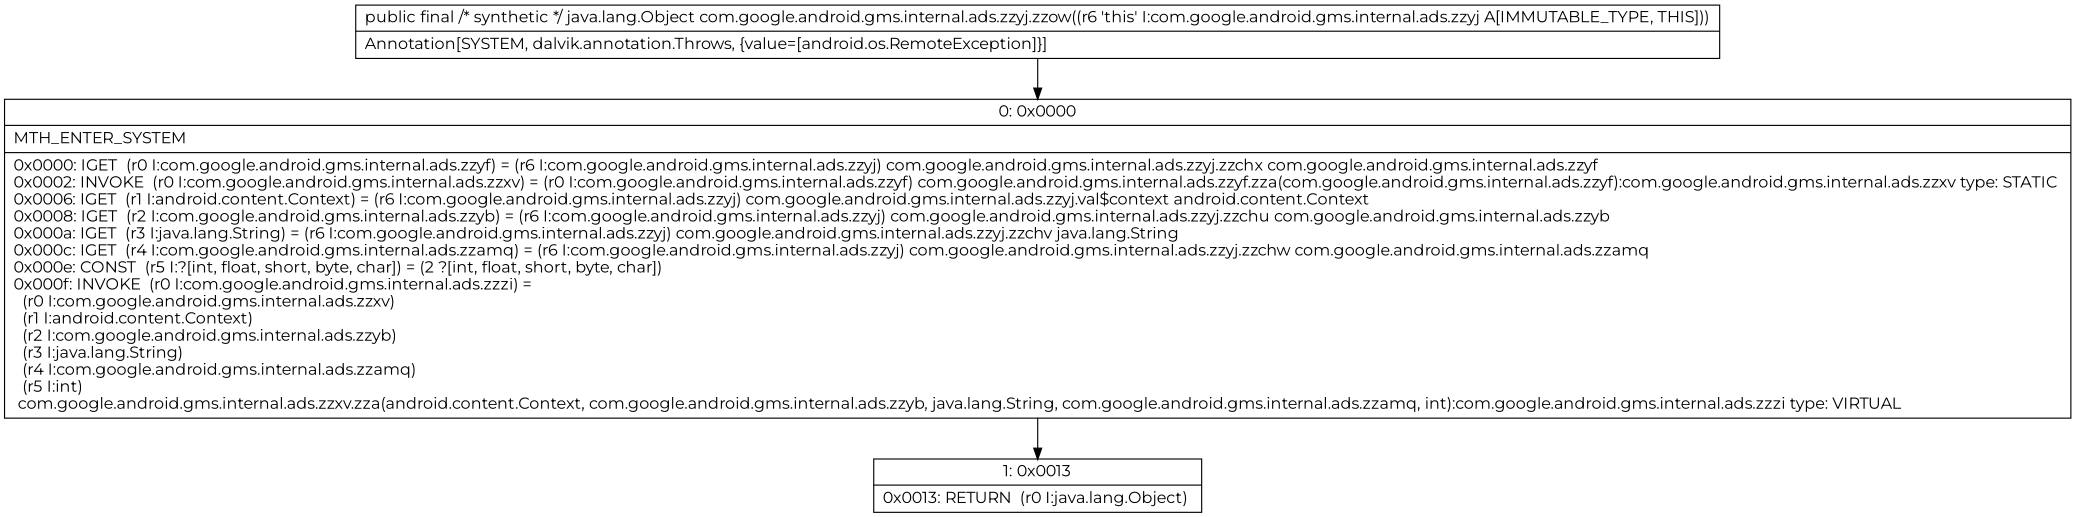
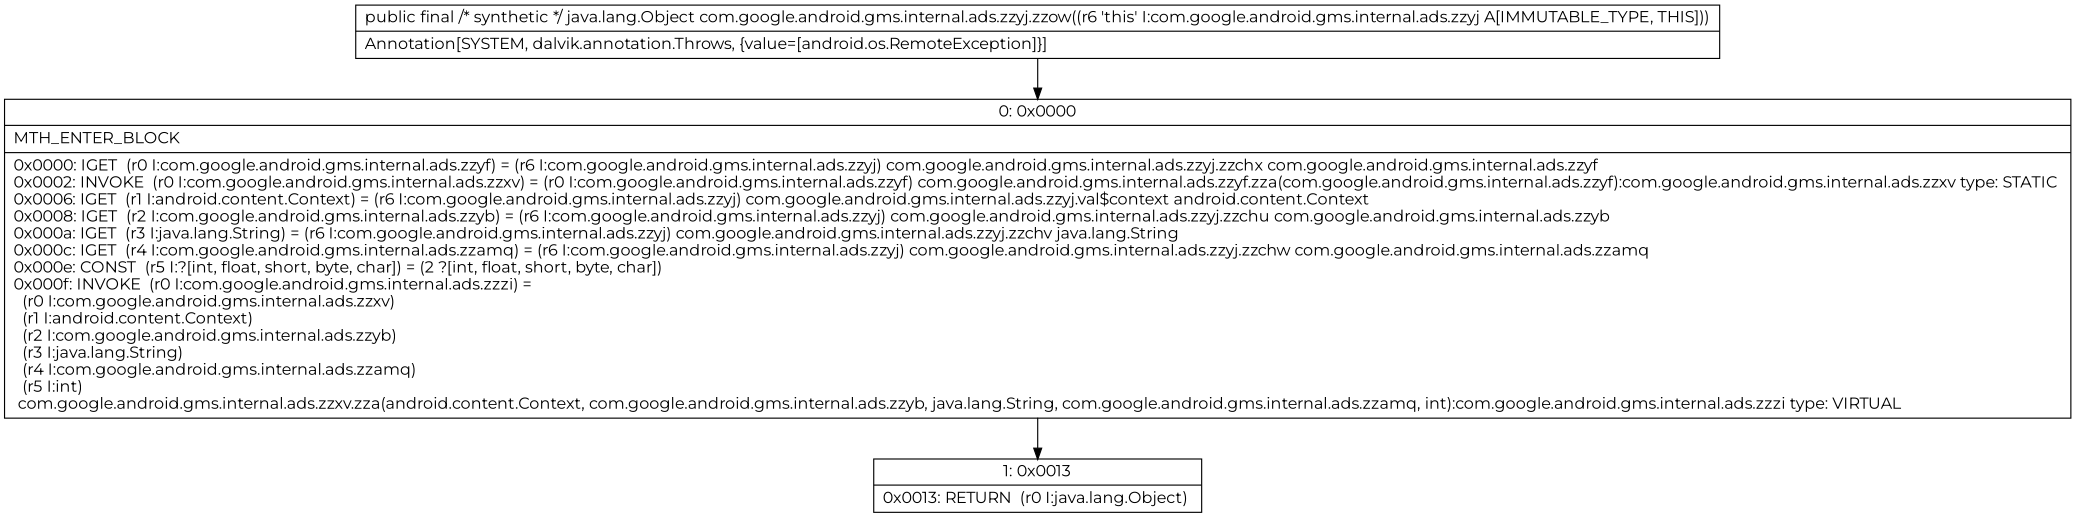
(100, 138) -> (97, 138)
